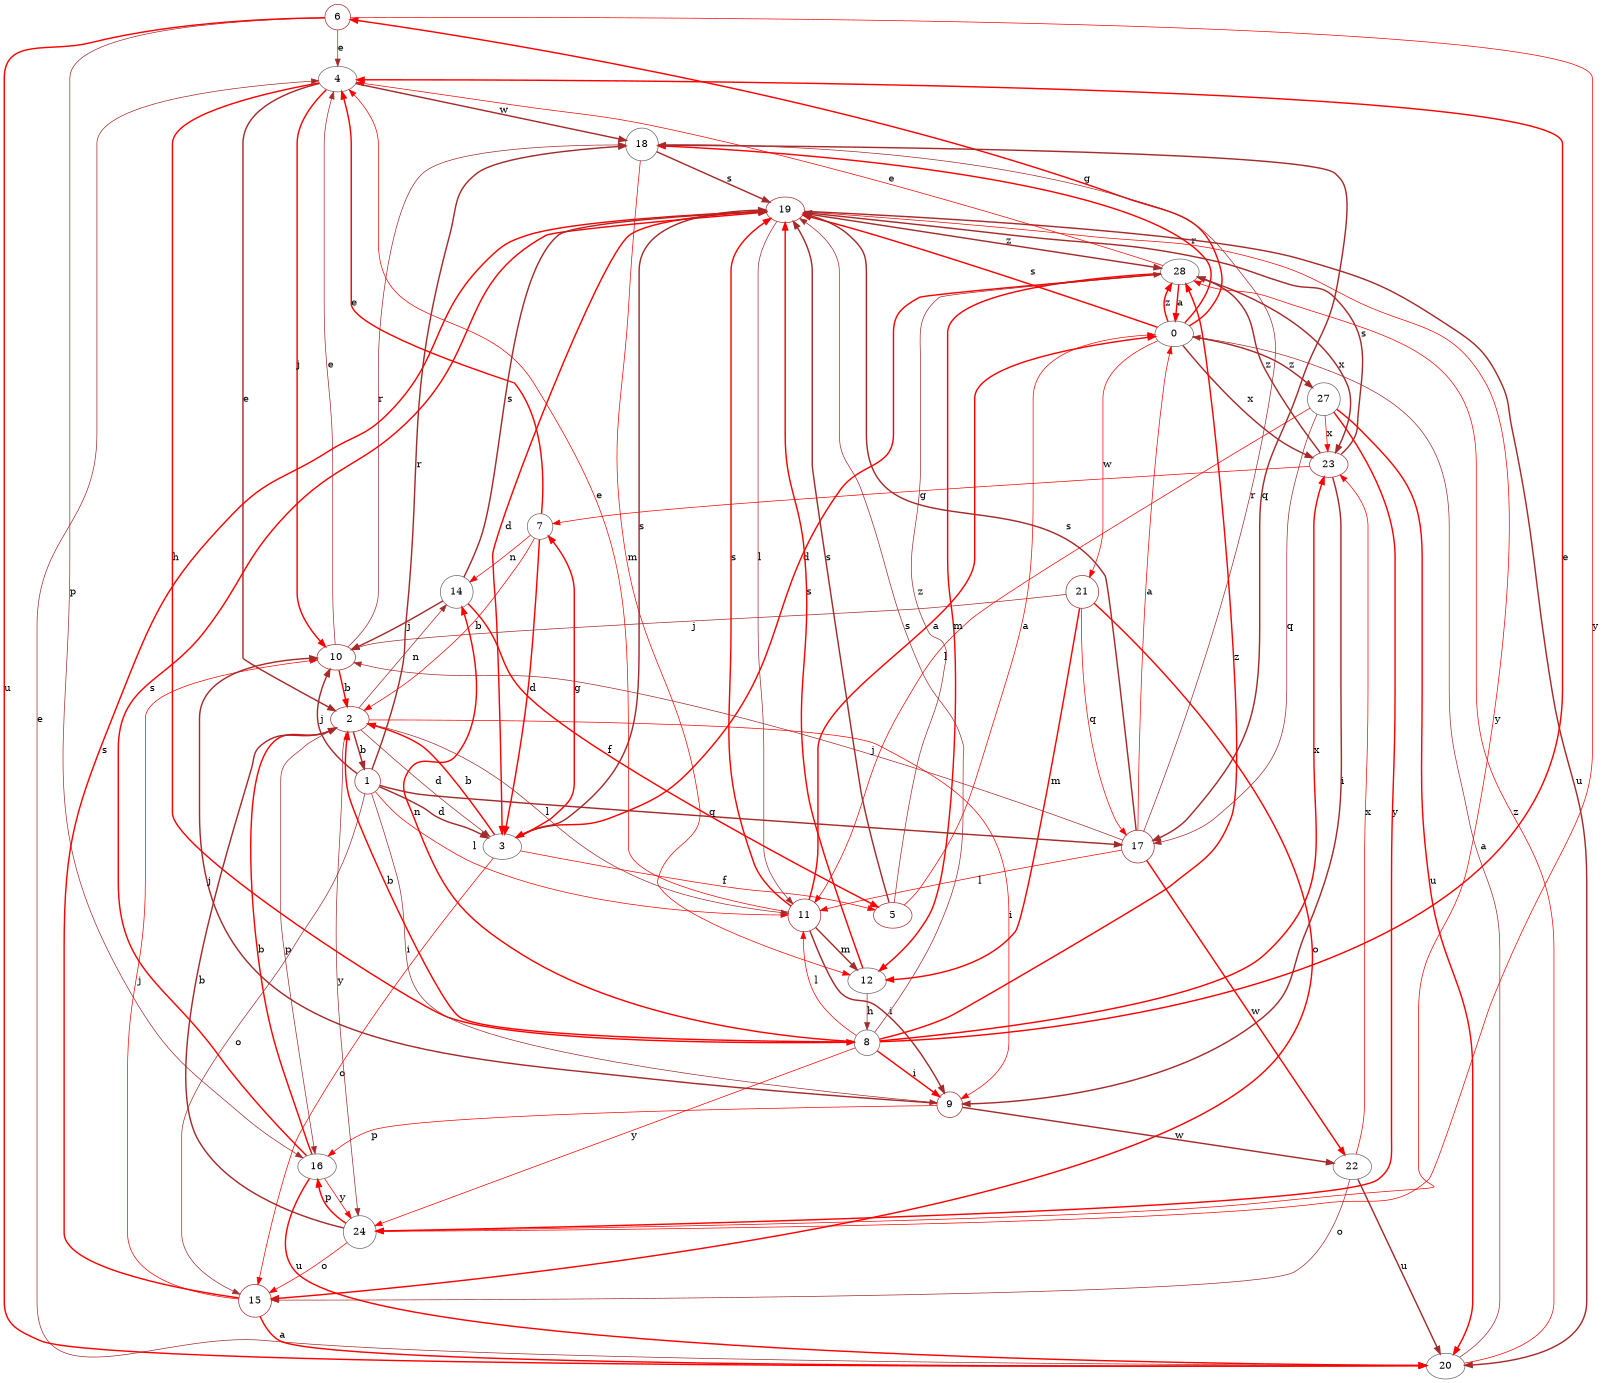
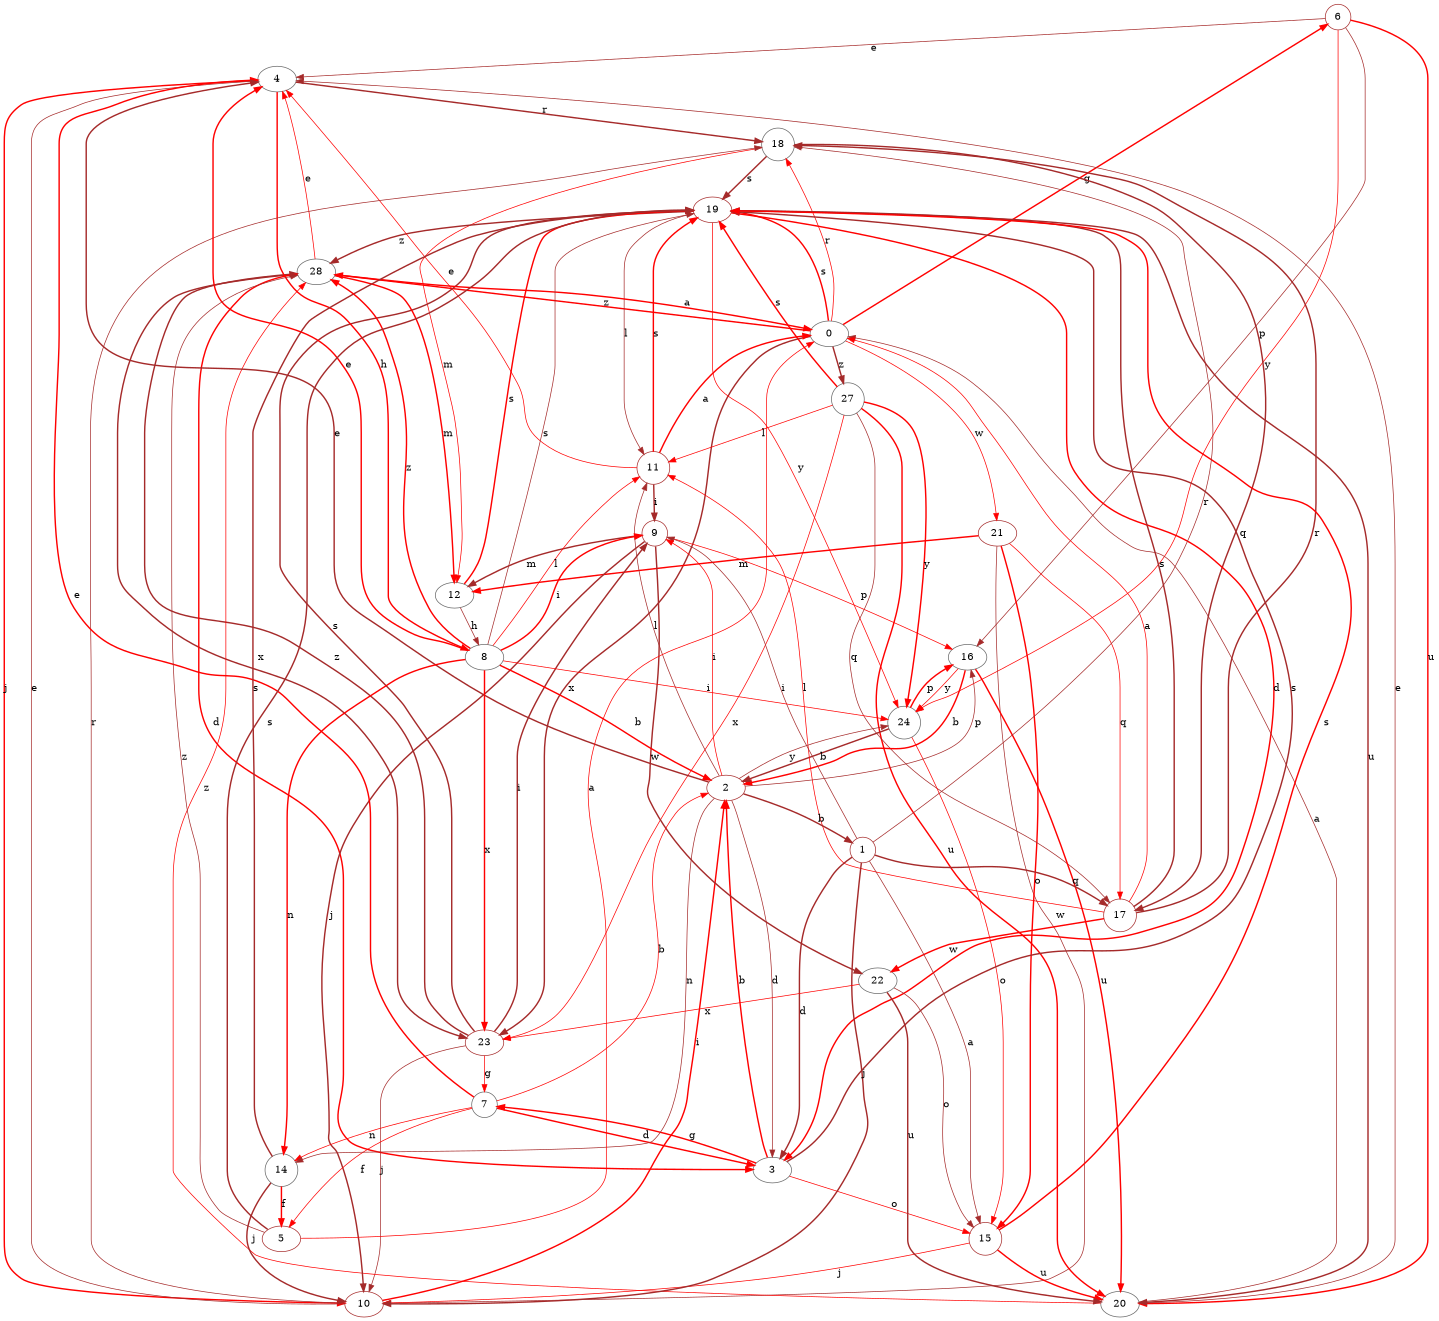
(504, 110) -> (545, 110)
(980, 178) -> (823, 240)
(1268, 314) -> (1316, 375)
(420, 396) -> (1212, 413)
(243, 398) -> (323, 396)
(238, 581) -> (777, 310)
(1082, 592) -> (997, 533)
(694, 626) -> (1061, 915)
(348, 688) -> (698, 1043)
(749, 720) -> (380, 1117)
(694, 882) -> (376, 1144)
(565, 892) -> none
(834, 946) -> (556, 551)
(238, 1043) -> (971, 1043)
(867, 1043) -> (484, 657)
(634, 1136) -> (709, 688)
(283, 1335) -> (1044, 1273)
